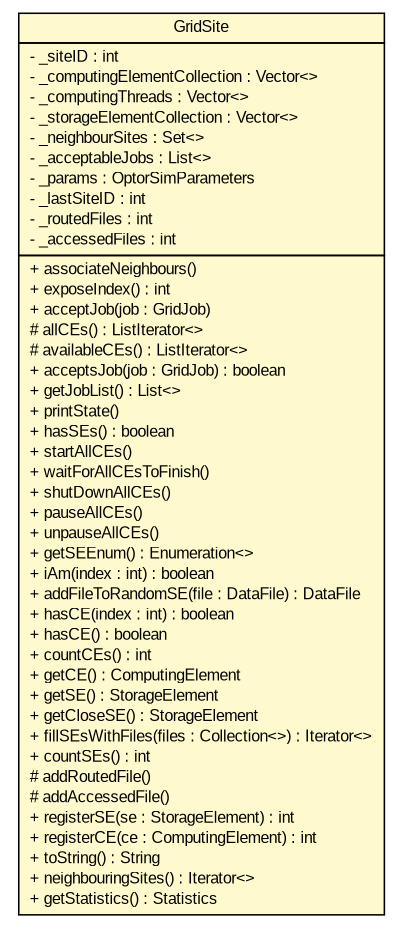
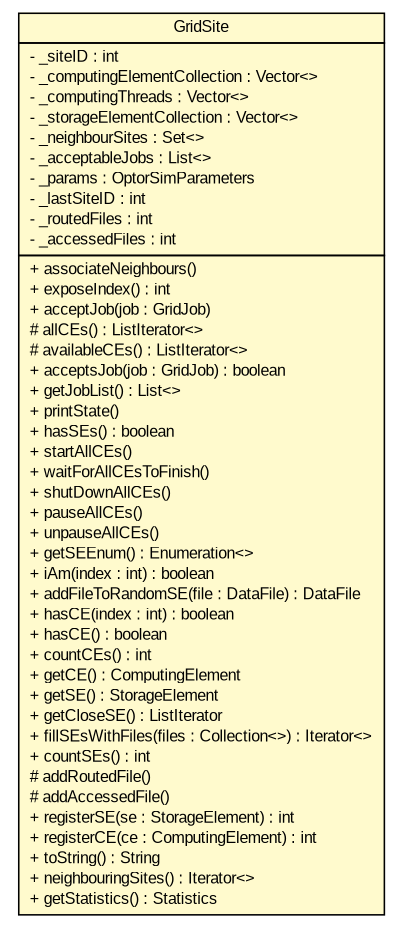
(145, 716) -> (127, 716)
